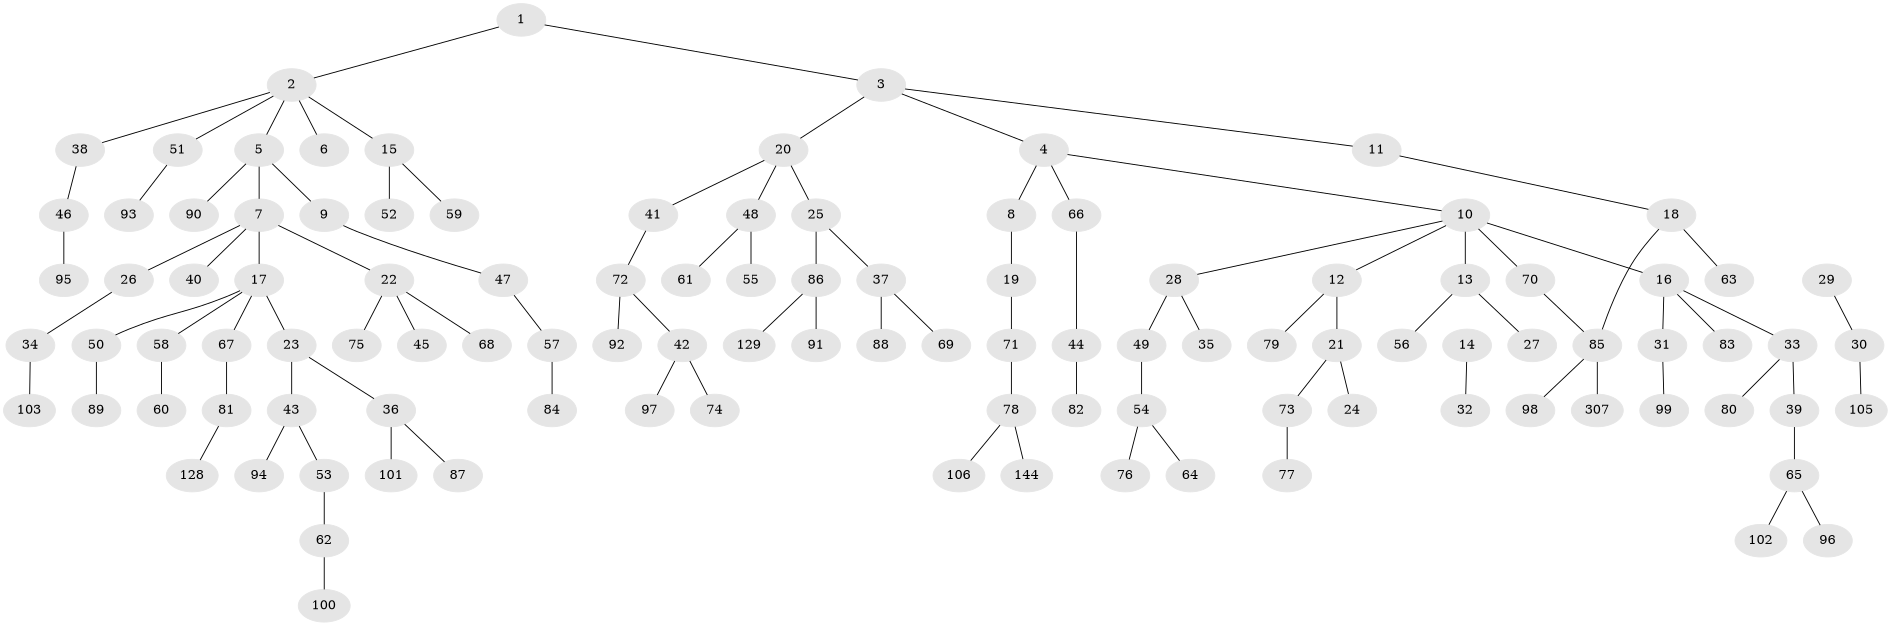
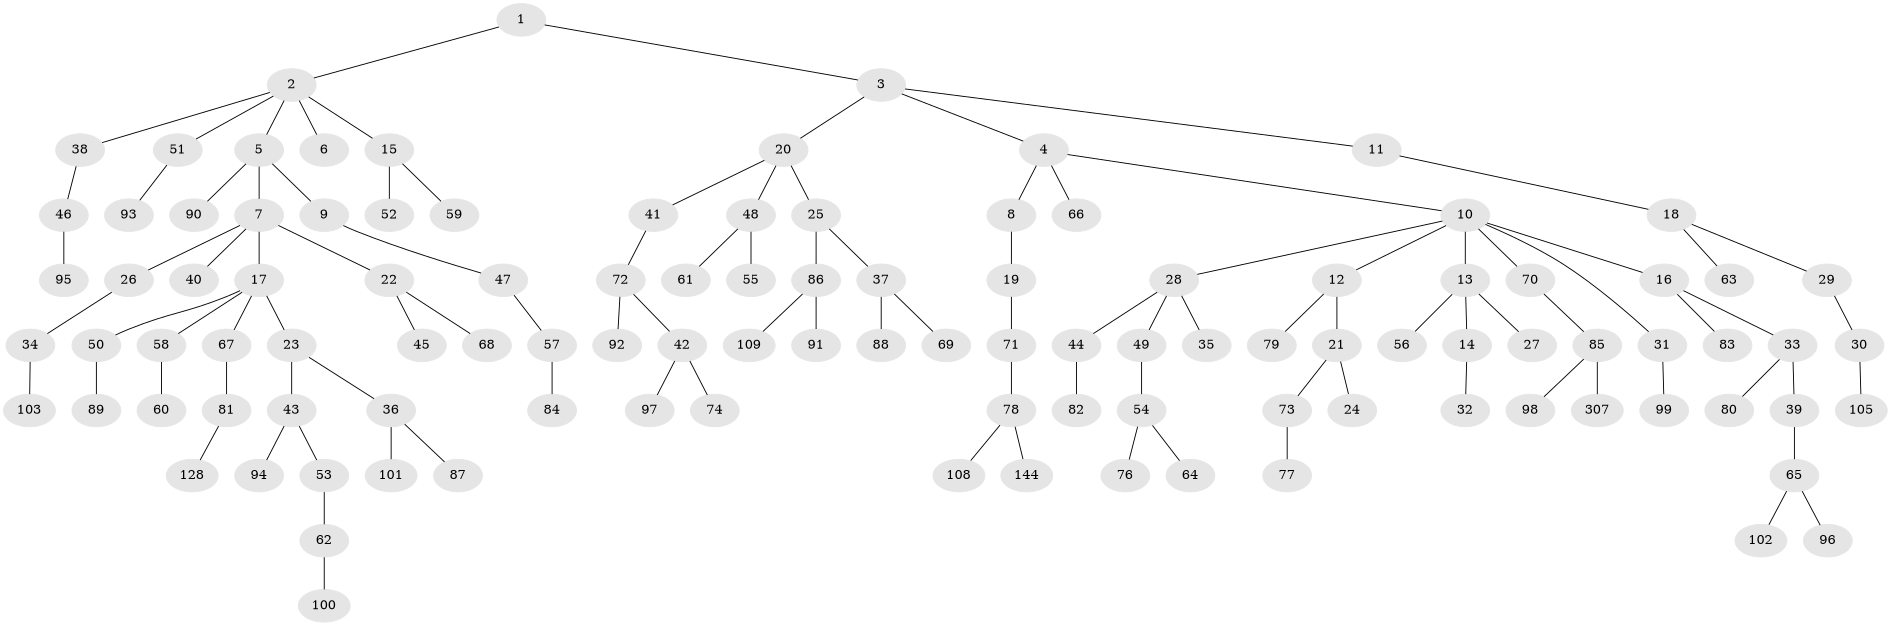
(1625, 276) -> (1749, 248)
(1077, 280) -> (1125, 313)
none -> (1466, 313)
(1663, 313) -> (1572, 270)
(357, 345) -> none
(749, 345) -> (749, 345)
(959, 476) -> (959, 476)
